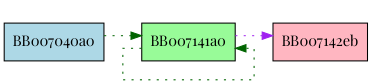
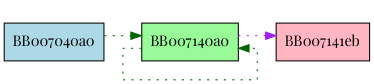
(188, 42) -> (190, 42)
(320, 42) -> (323, 42)
